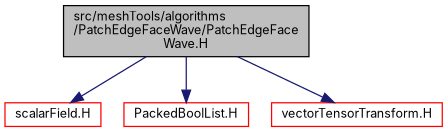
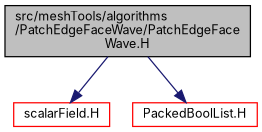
(357, 115) -> none
